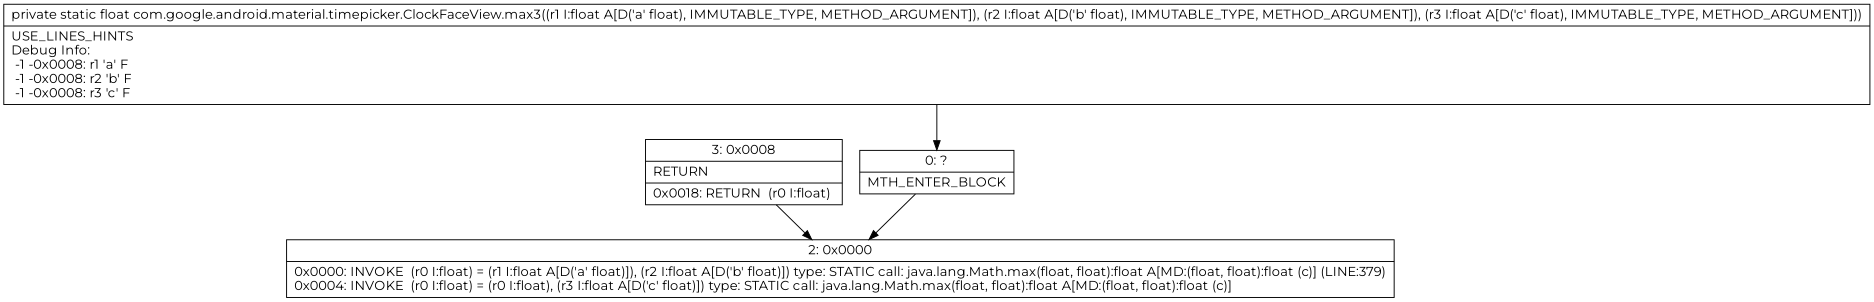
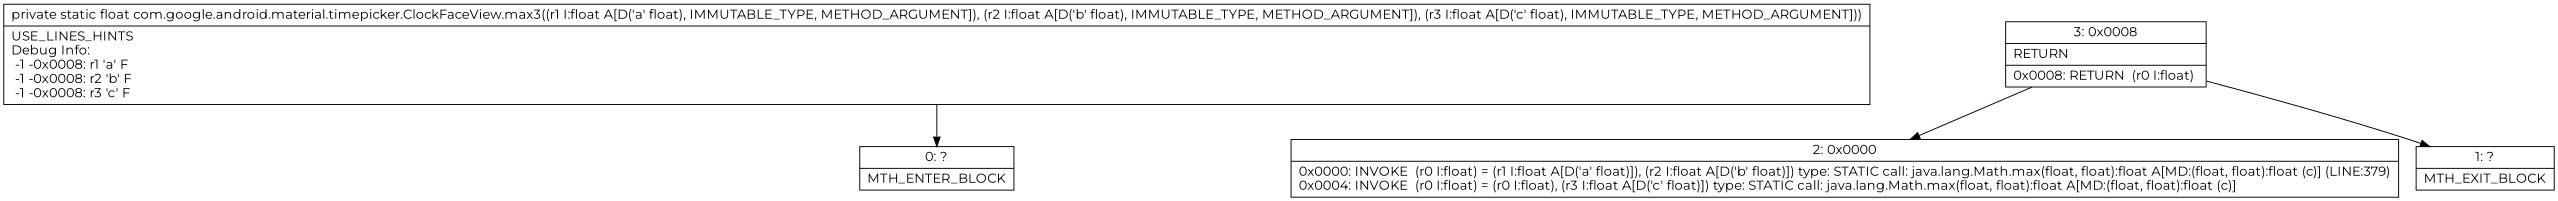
none -> (2485, 168)
(744, 193) -> (2106, 76)
(896, 213) -> none
